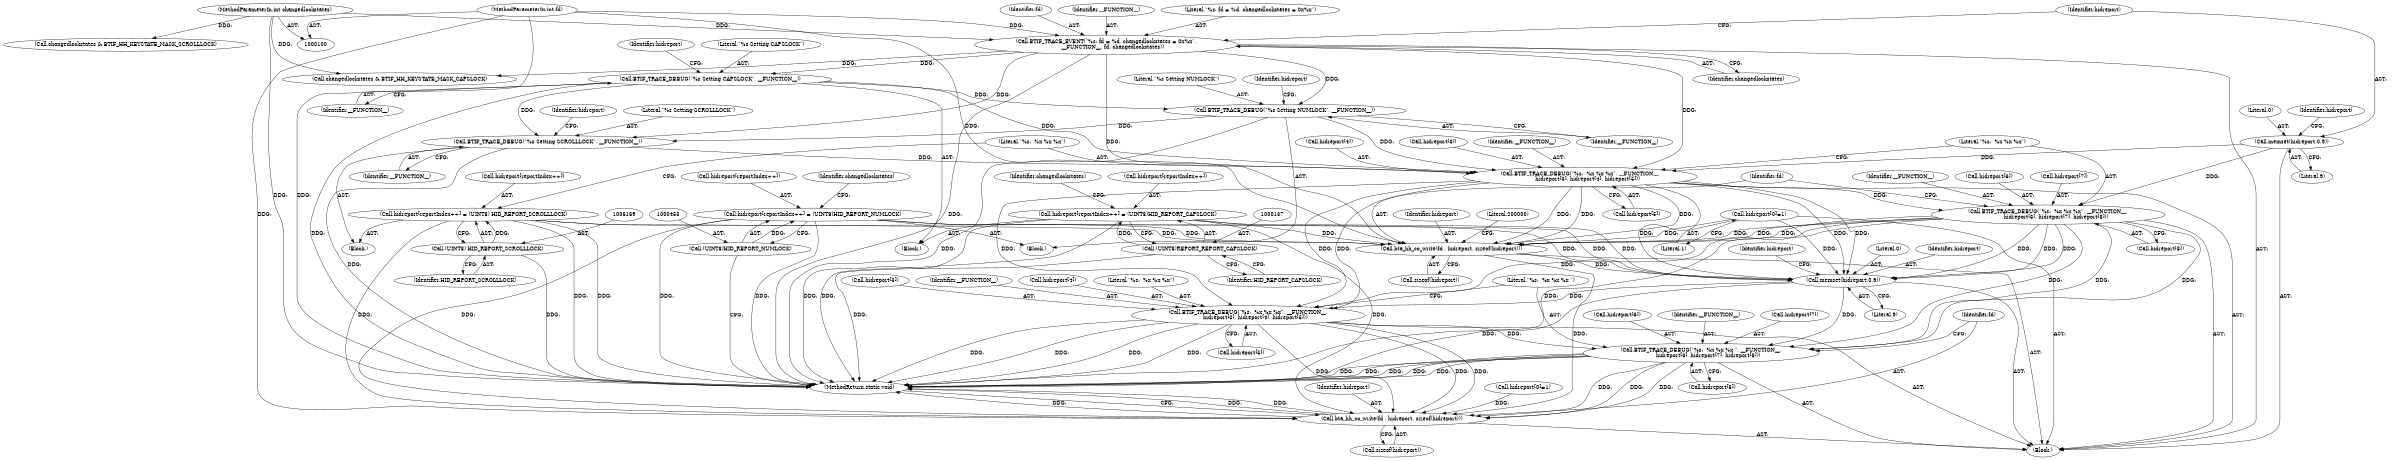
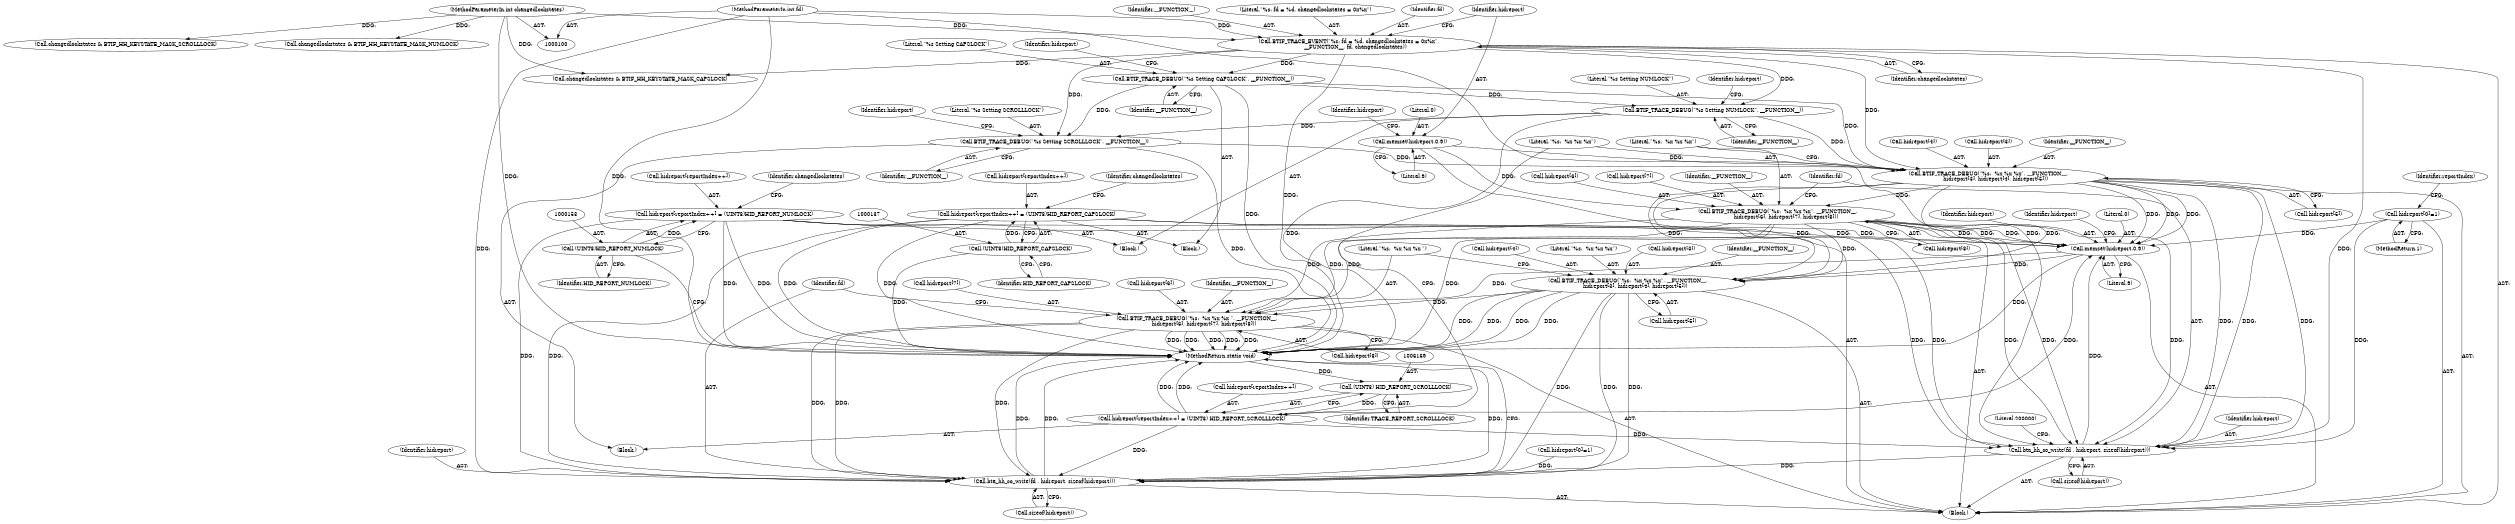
none -> (372, 45)
none -> (2445, 177)
(668, 215) -> (566, 215)
(1200, 249) -> (1021, 249)
(1674, 249) -> (2399, 249)
(465, 281) -> (1400, 419)
none -> (604, 284)
(568, 374) -> (1305, 371)
